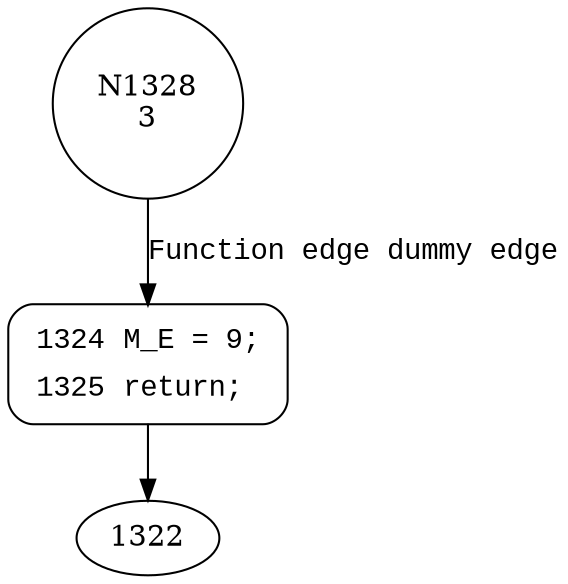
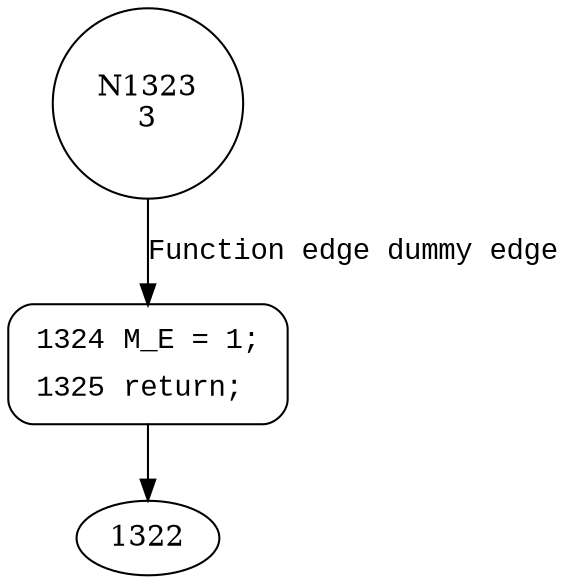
(148, 103) -> (148, 103)
(192, 339) -> (192, 339)
